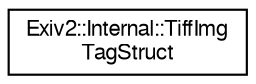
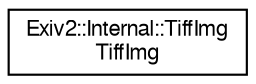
(128, 42) -> (128, 42)
